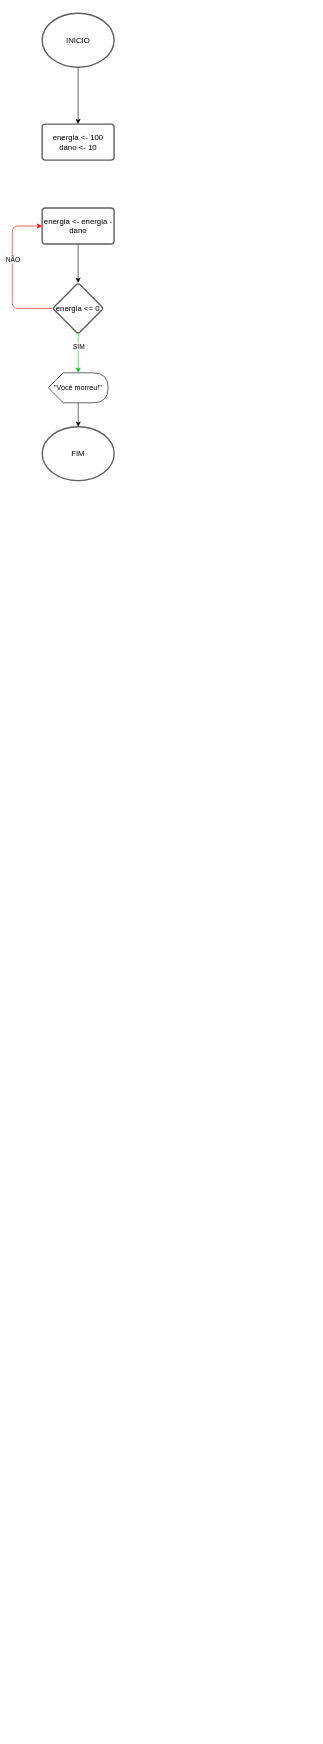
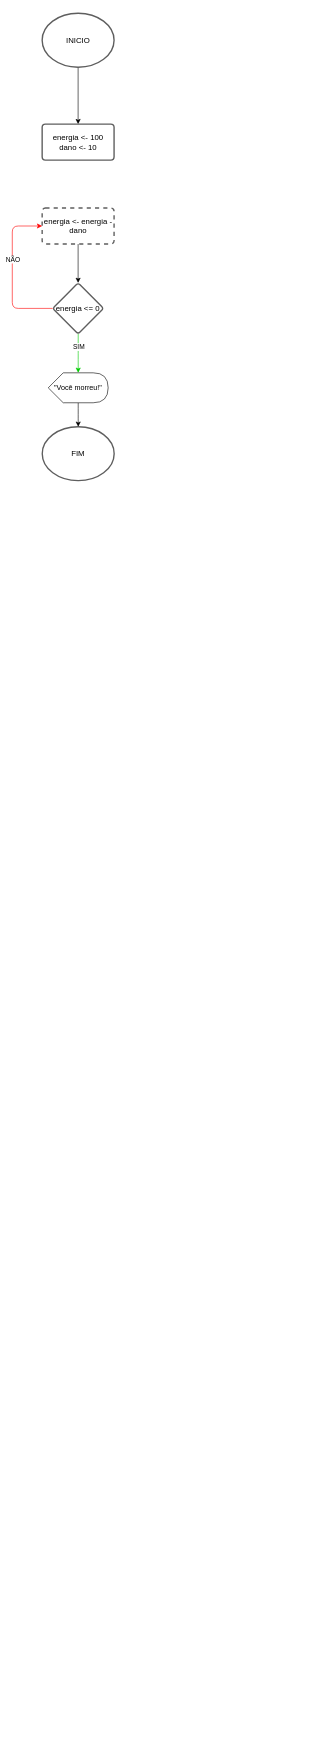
(78, 225) -> (78, 225)
